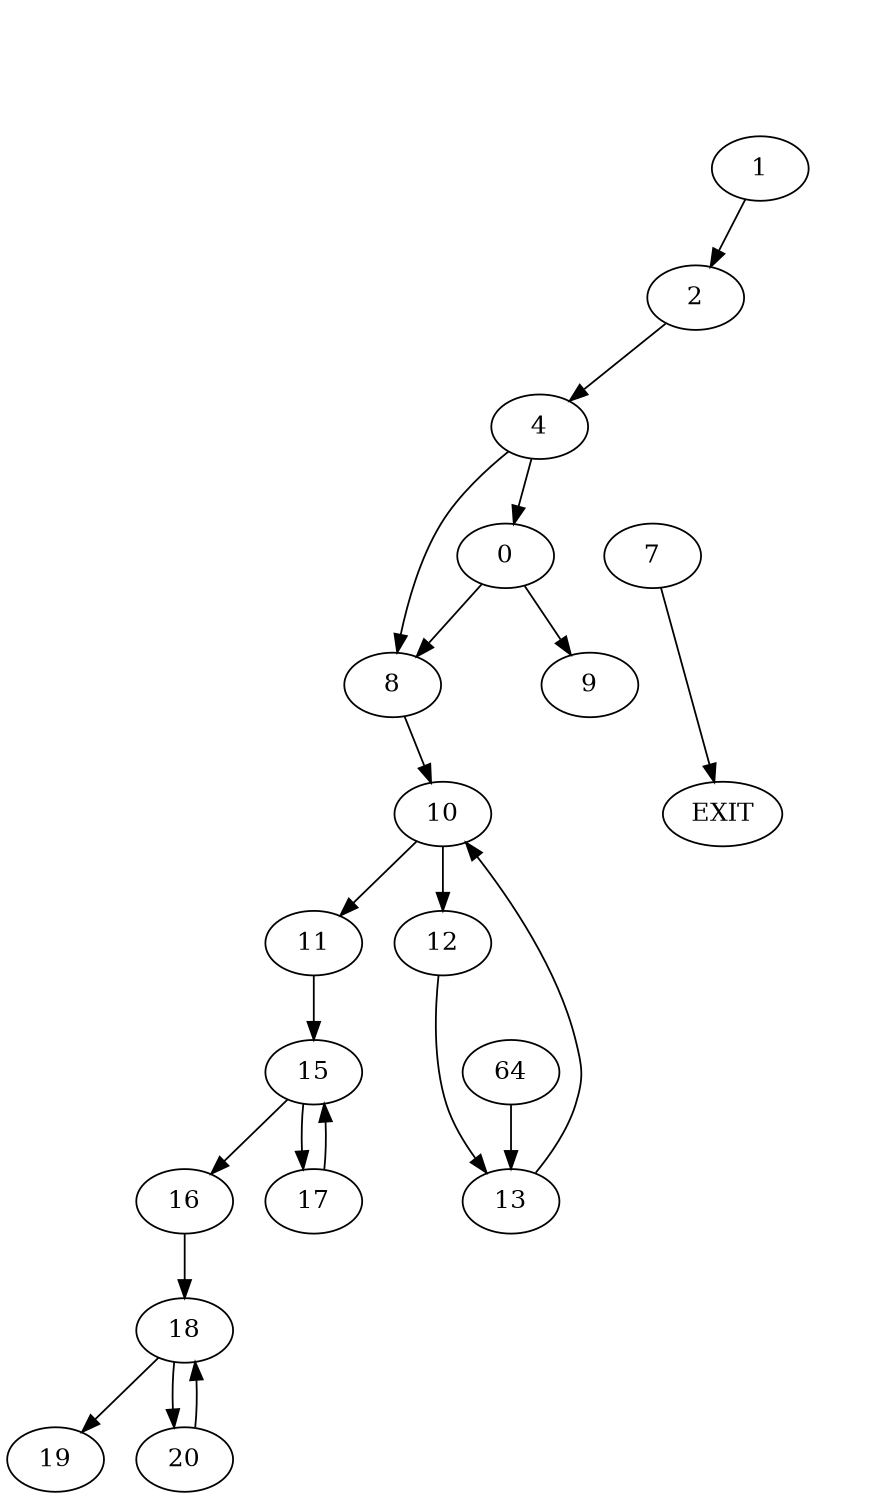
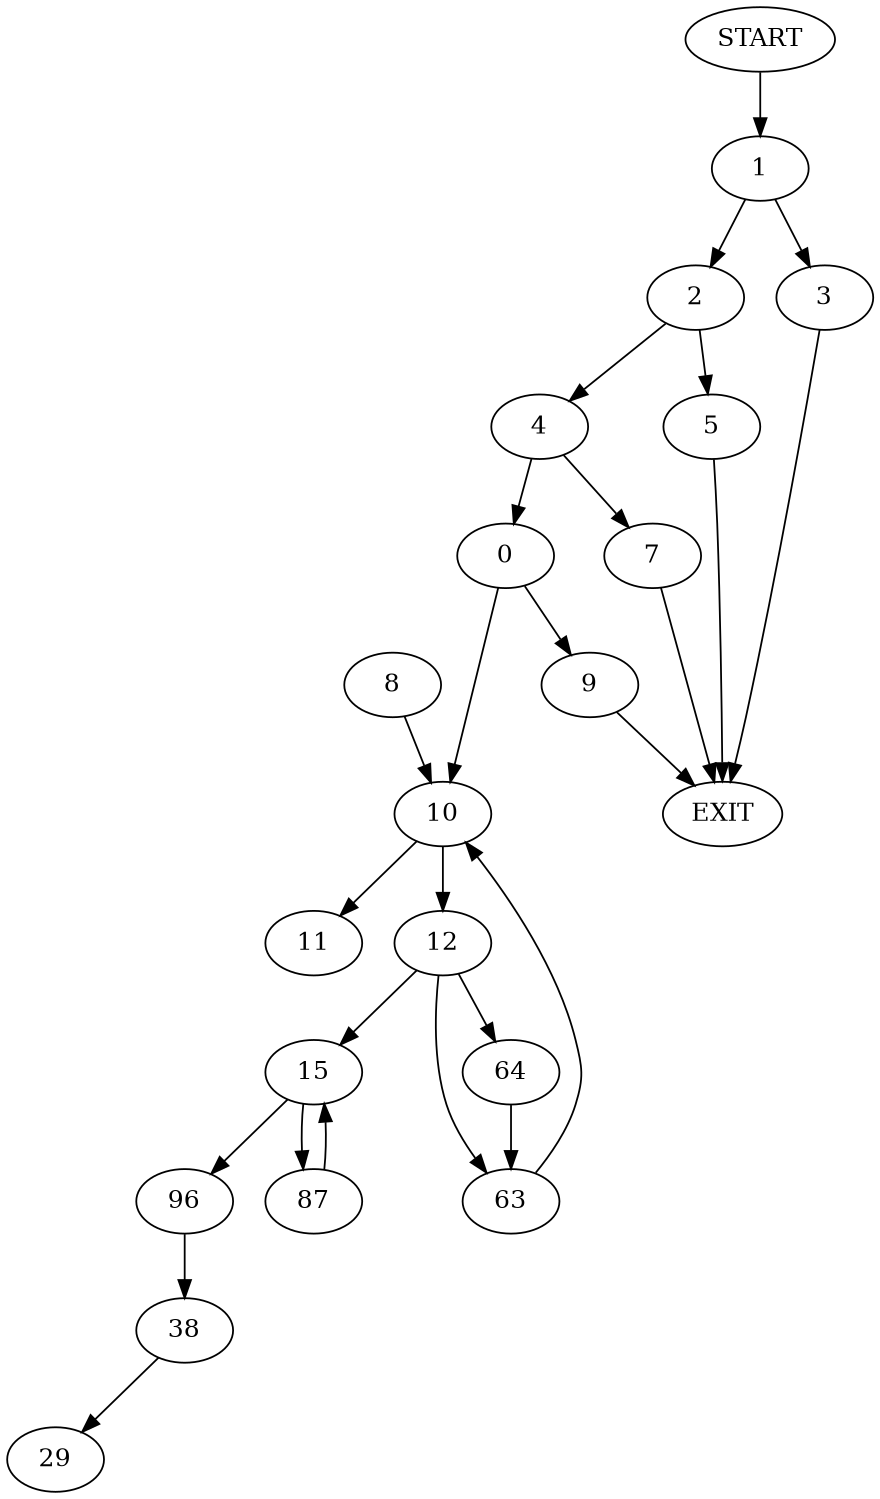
none -> (760, 39)
none -> (825, 298)
none -> (712, 427)
(436, 532) -> (590, 484)
(455, 613) -> (476, 676)
none -> (649, 743)
(314, 999) -> (385, 1001)
none -> (473, 1000)
(185, 1201) -> (185, 1201)
(314, 1201) -> (314, 1201)
(511, 1201) -> (511, 1201)
(185, 1330) -> (185, 1330)
(56, 1460) -> (56, 1460)
(185, 1460) -> none
